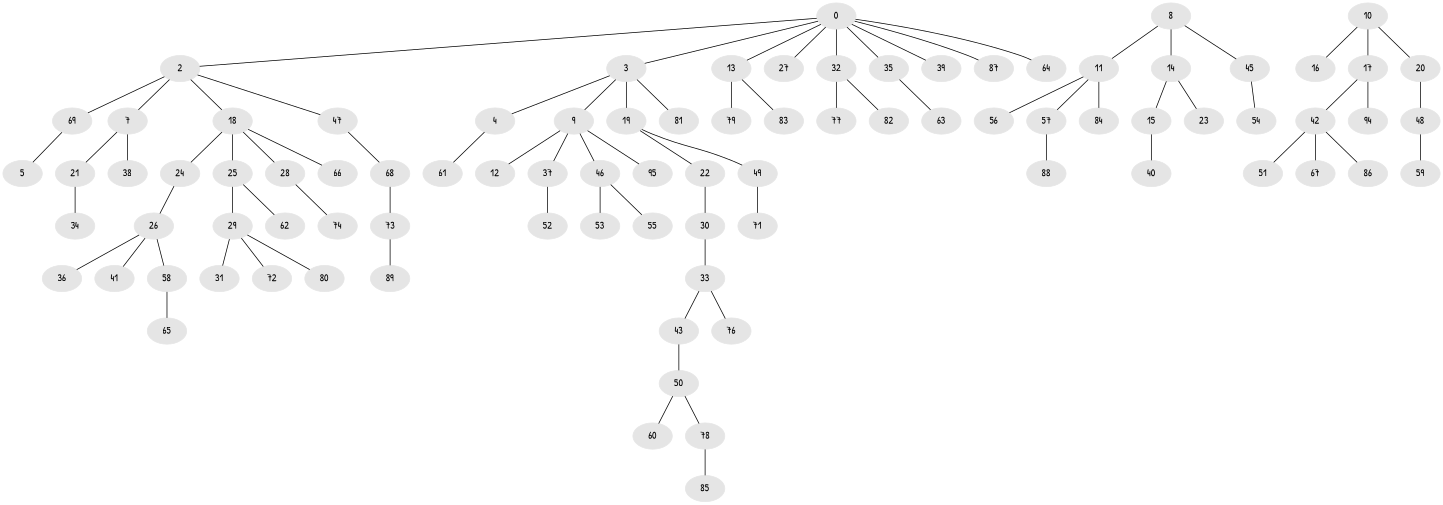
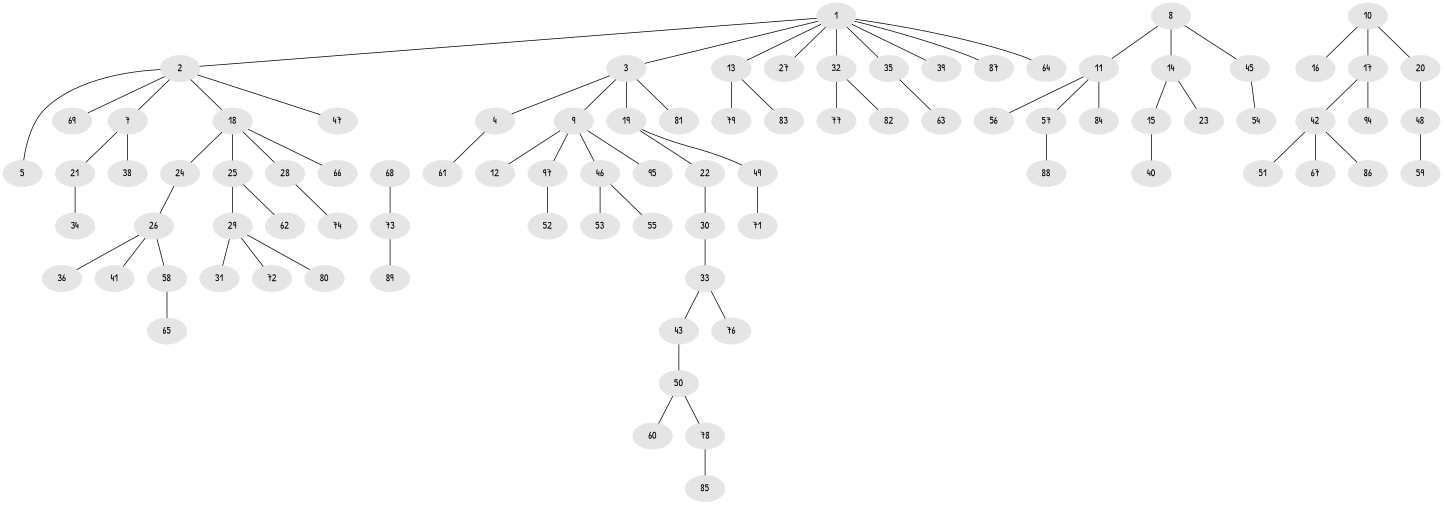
(836, 16) -> (836, 16)
(47, 147) -> (73, 90)
(364, 147) -> none
(548, 174) -> (548, 174)
